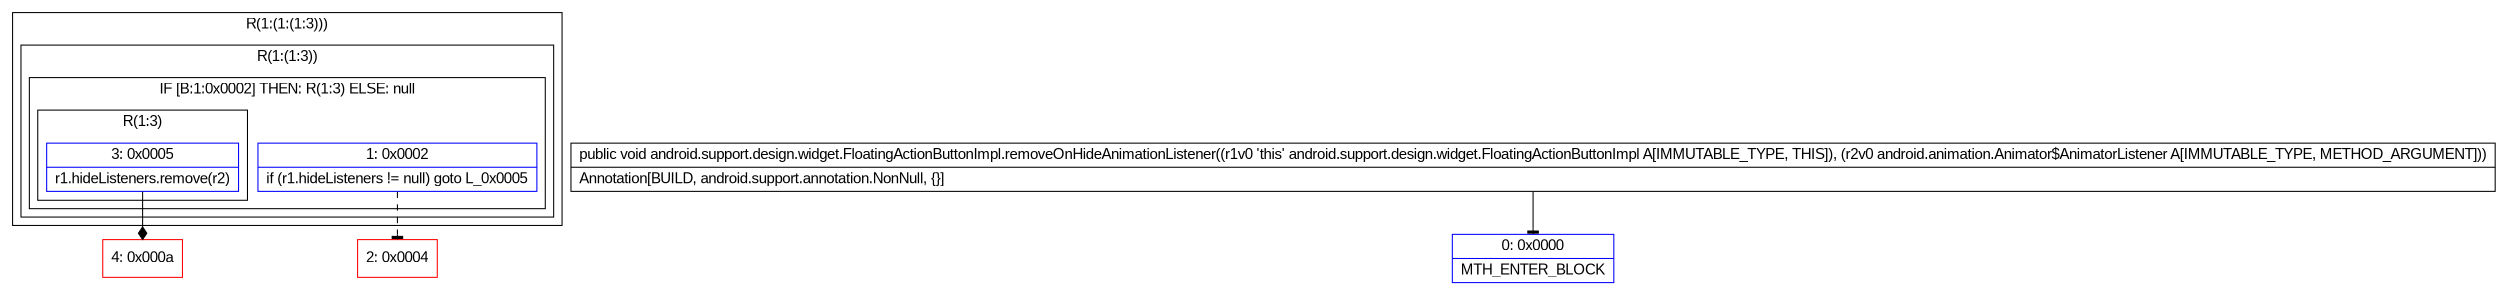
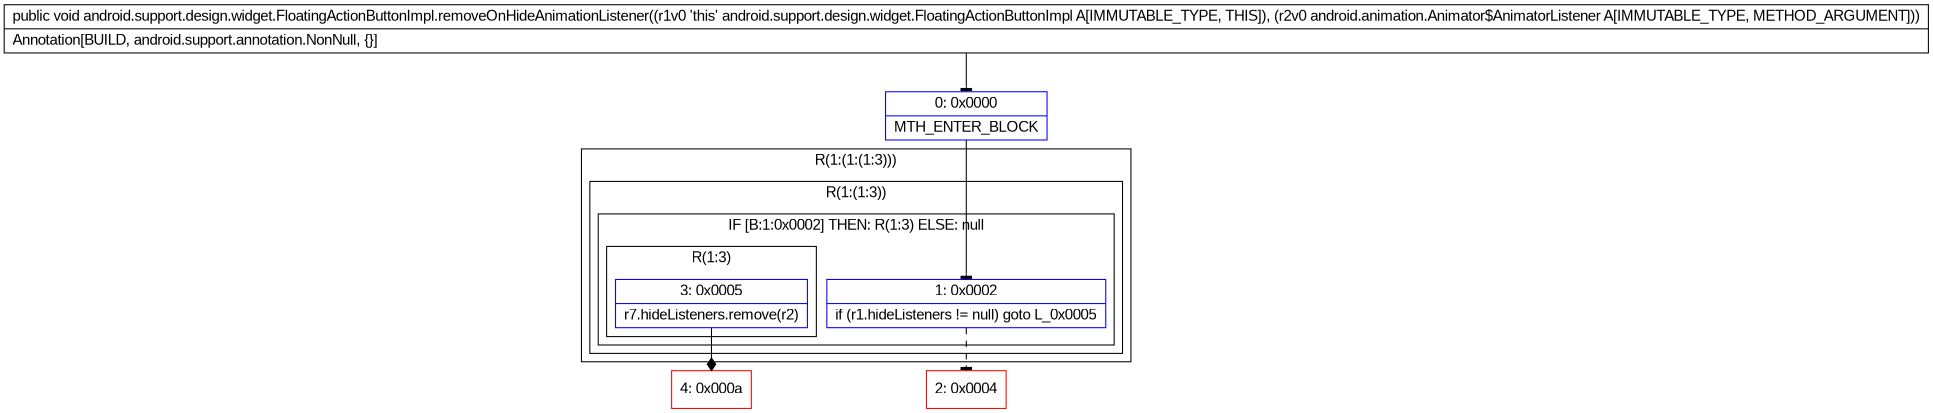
(143, 179) -> (711, 315)
none -> (966, 207)
